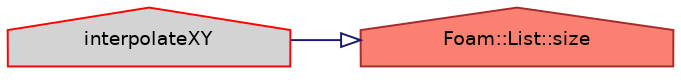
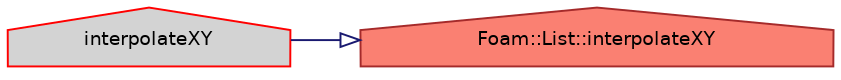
(517, 40) -> (597, 40)
